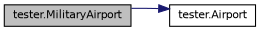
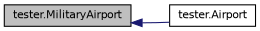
(145, 8) -> (156, 23)
